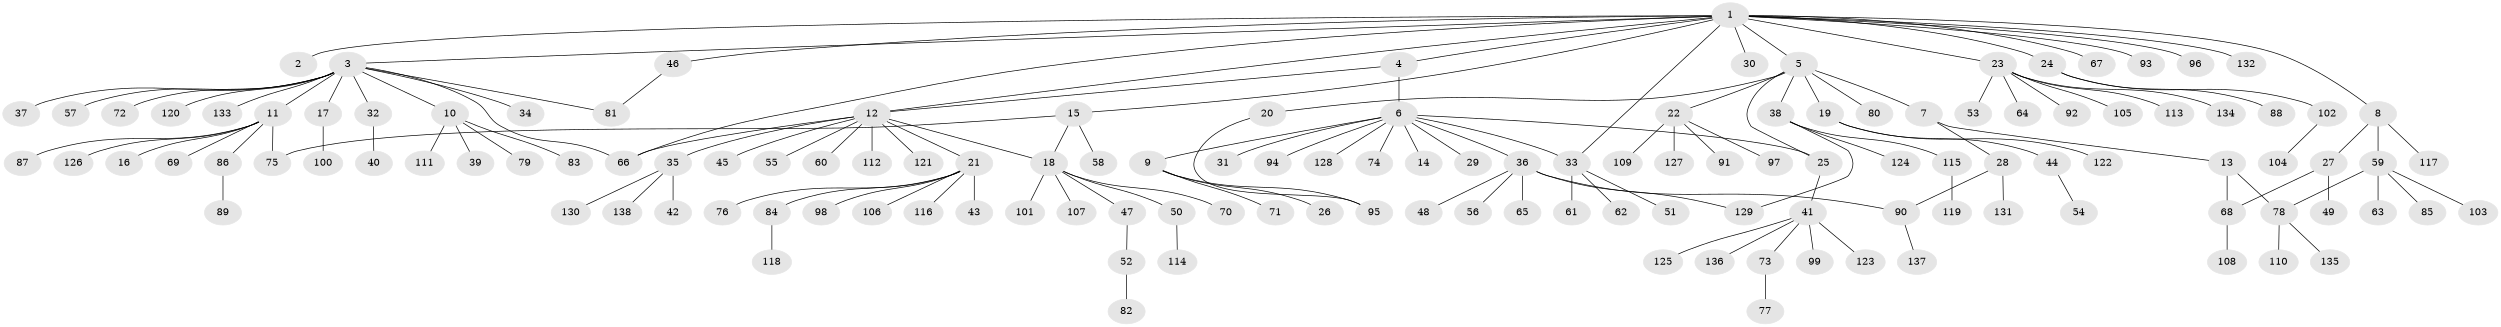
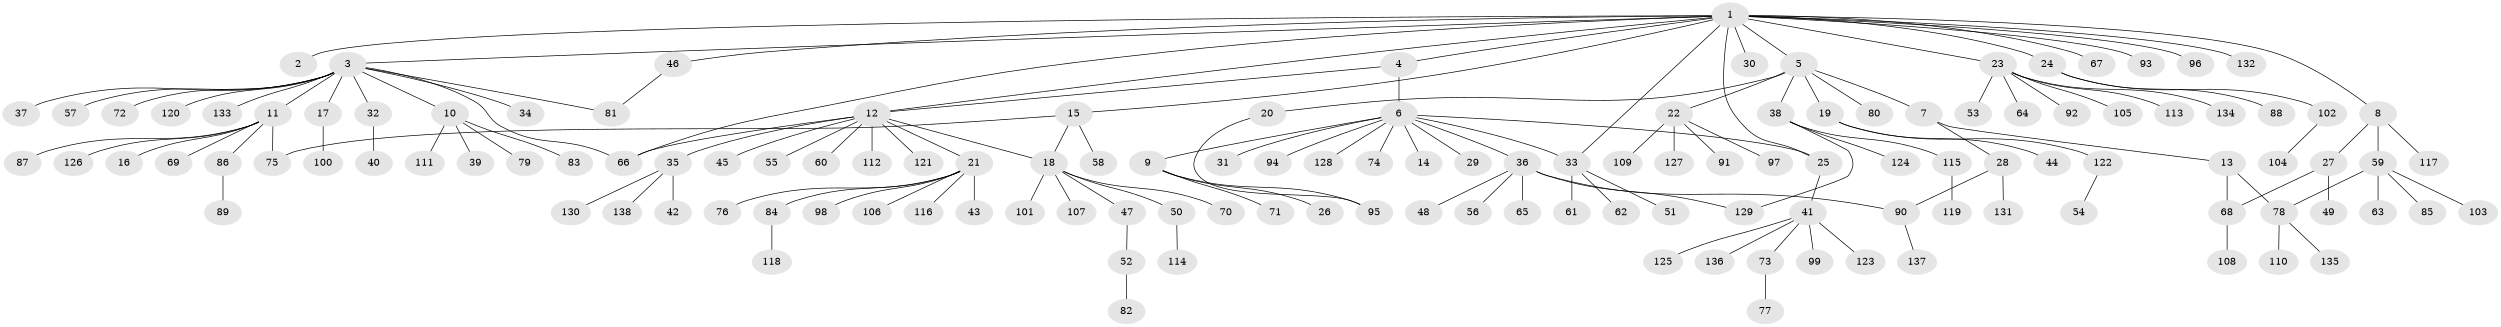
(1749, 124) -> (1734, 114)
(2066, 188) -> (2091, 188)
